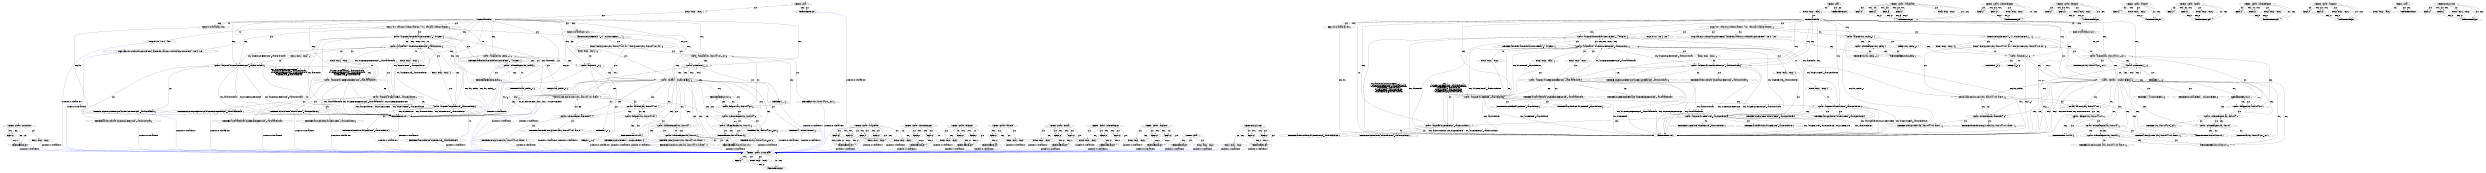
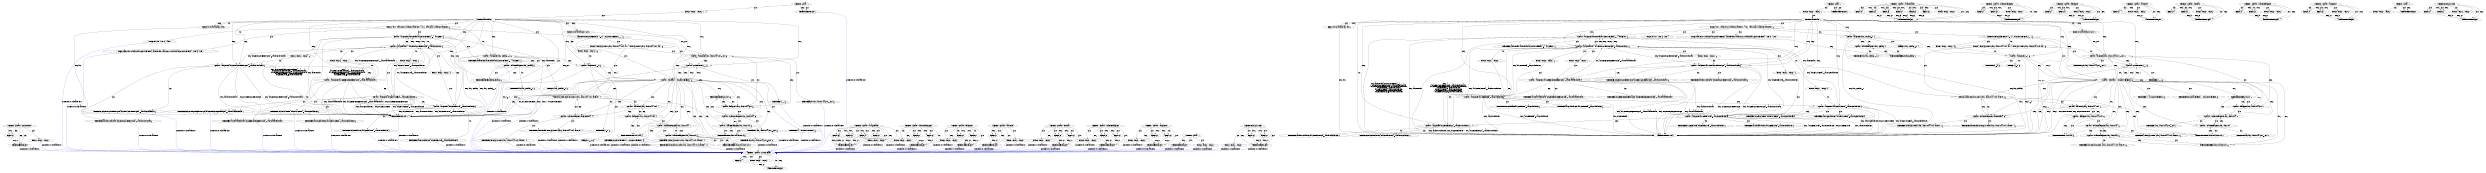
none -> (1913, 12)
none -> (1926, 12)
